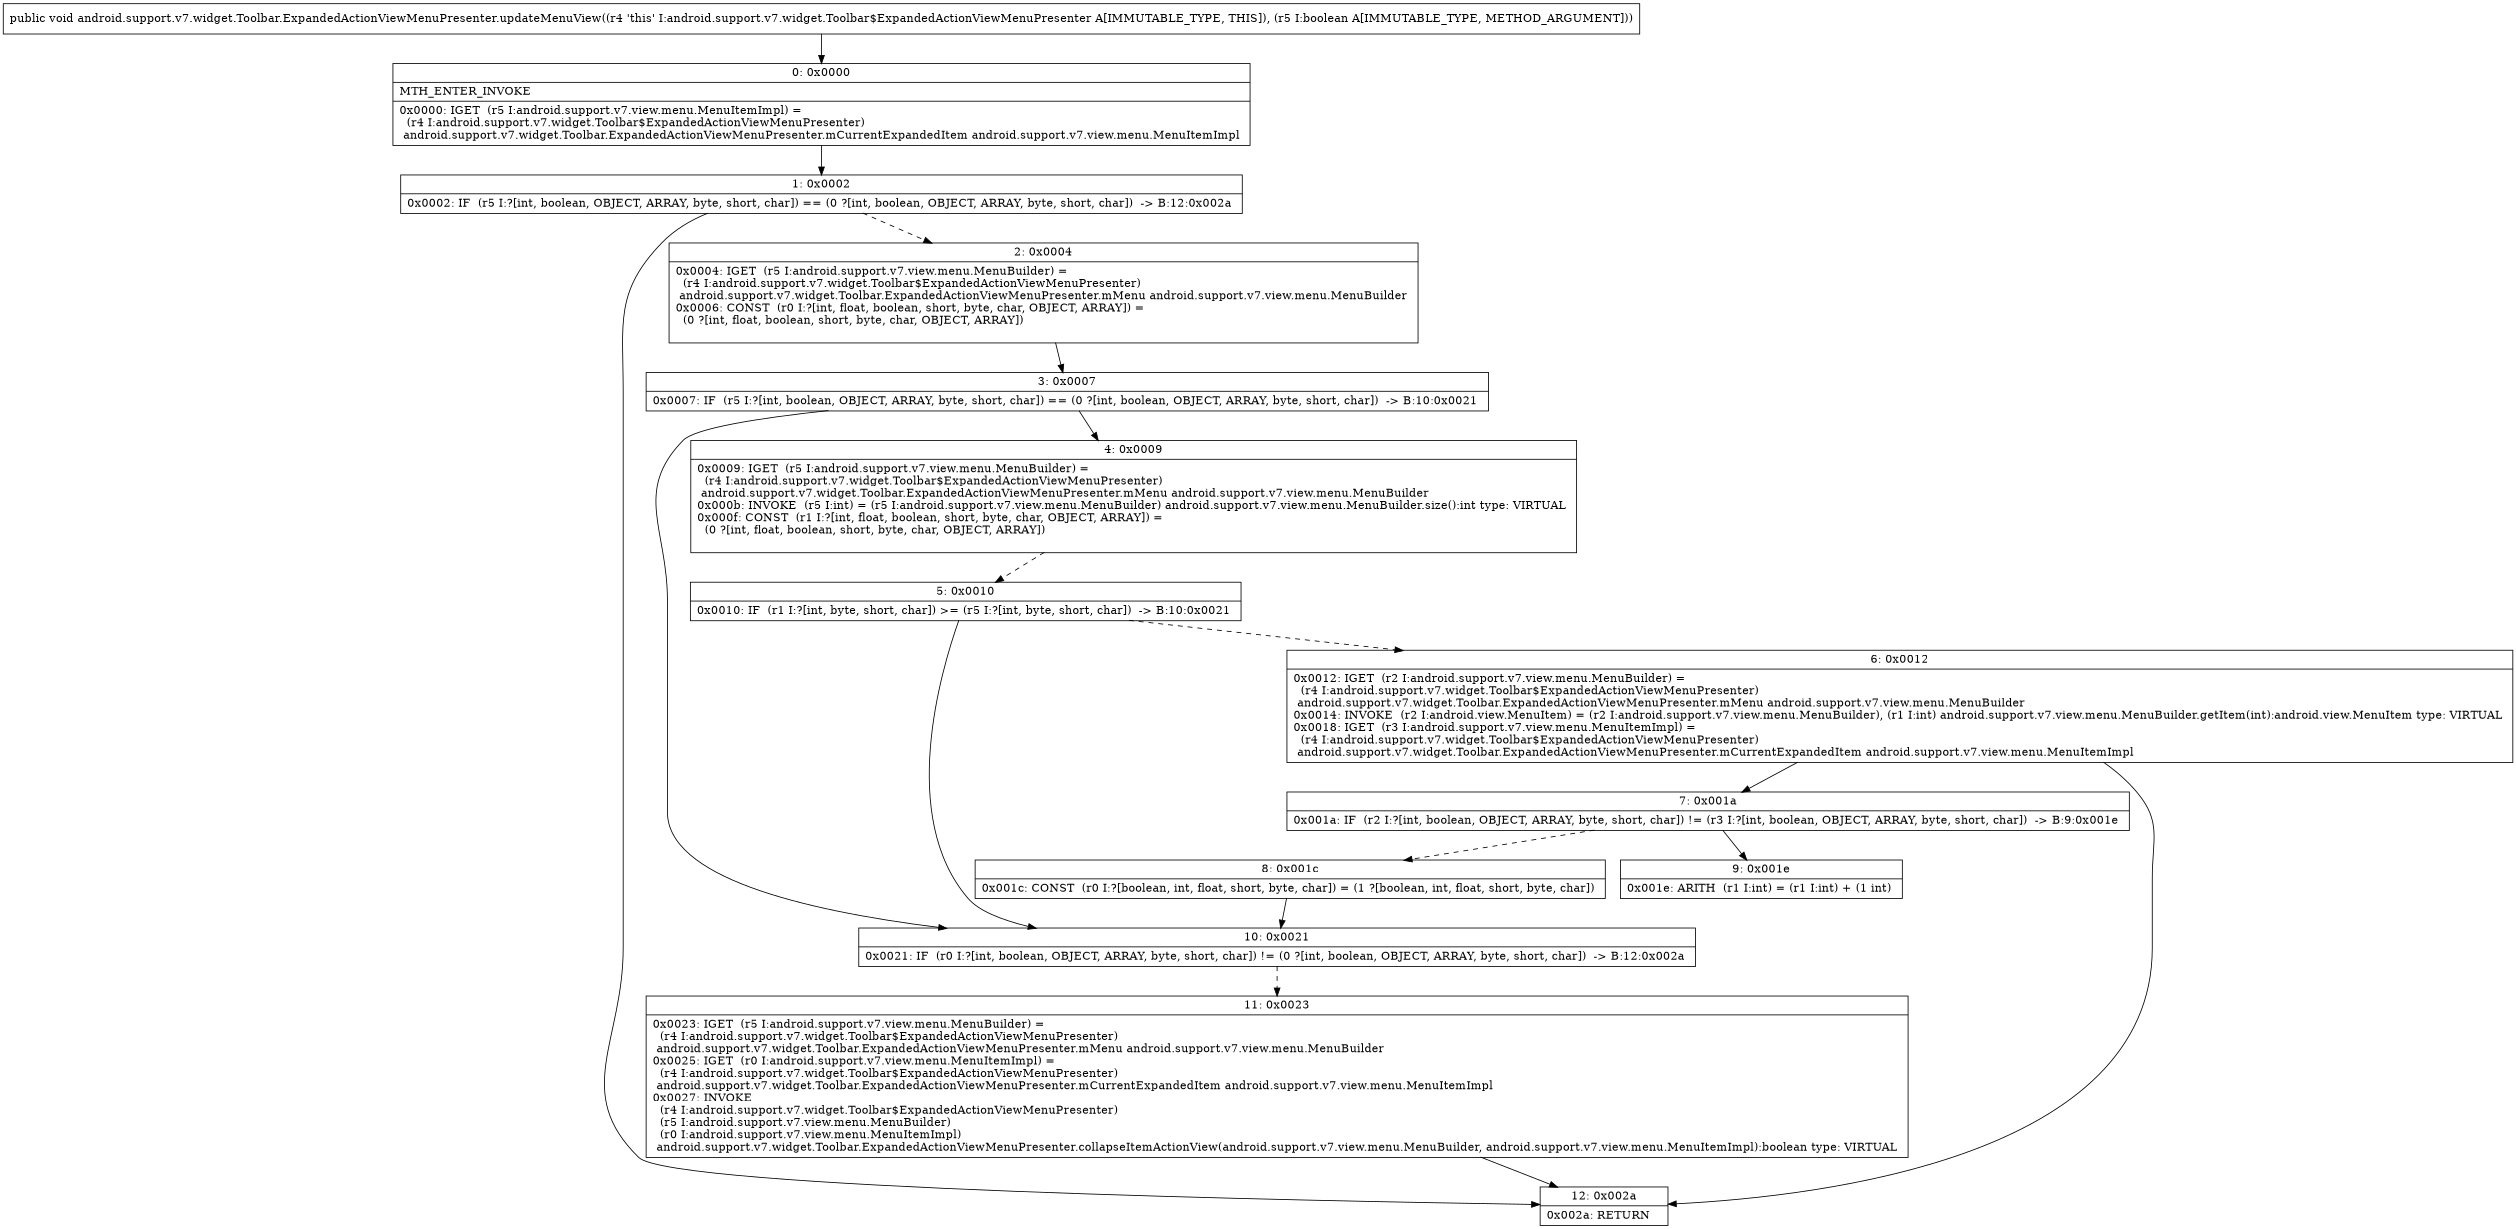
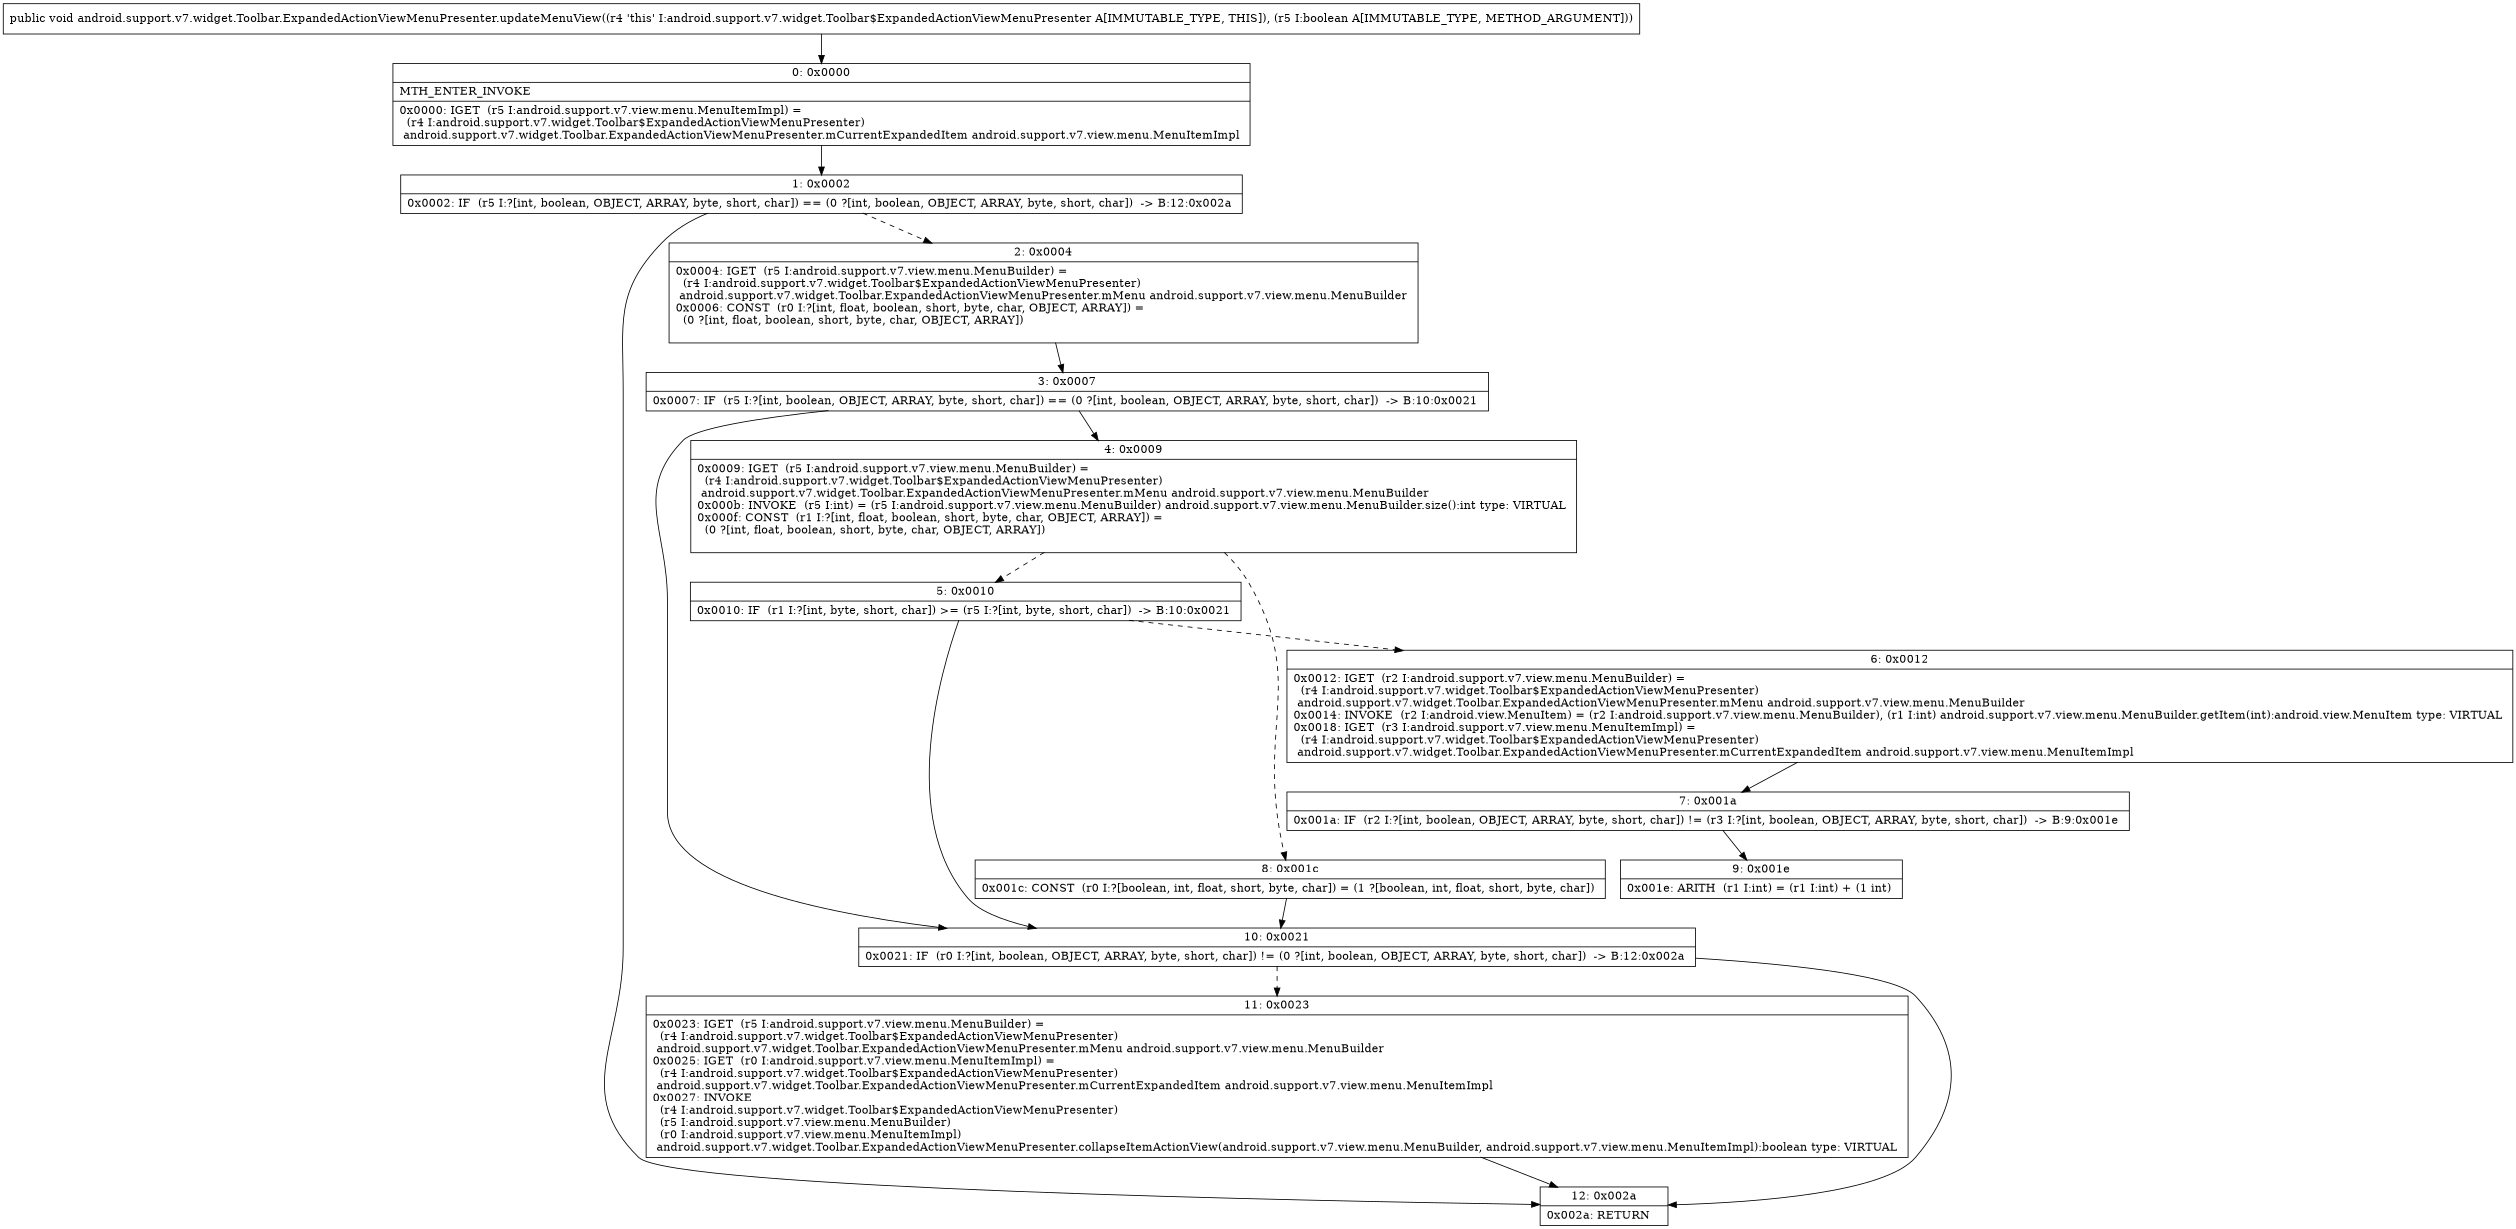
(1503, 845) -> (1278, 696)
(2057, 1106) -> (1950, 1088)
